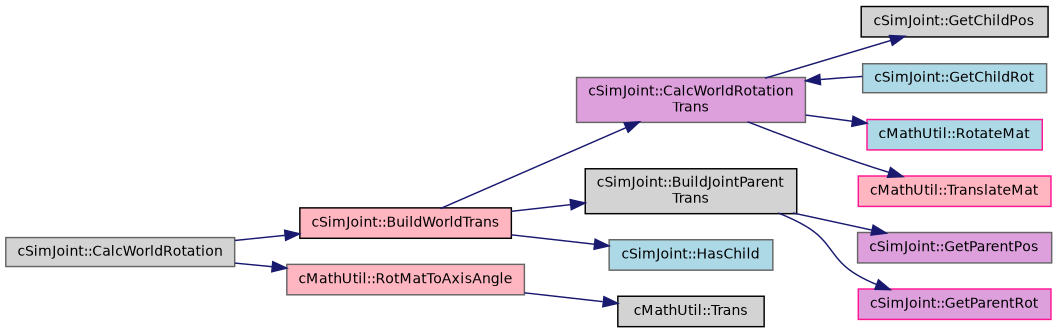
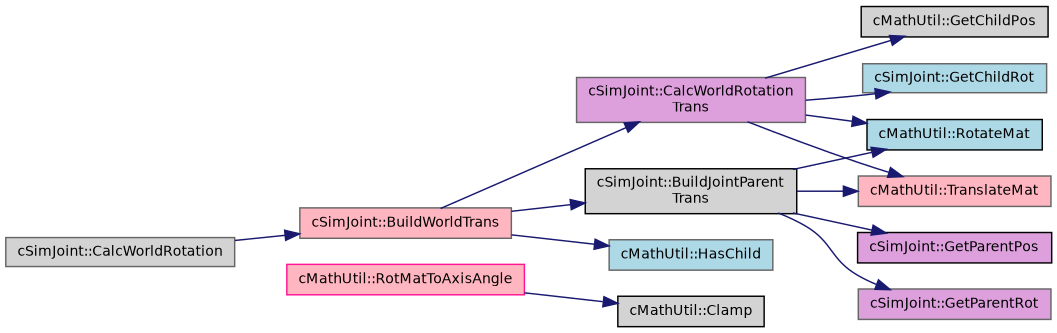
(955, 22) -> (955, 22)
(841, 78) -> (840, 97)
(955, 135) -> (955, 135)
none -> (828, 162)
none -> (820, 191)
(955, 191) -> (955, 191)
(406, 223) -> (406, 223)
(955, 248) -> (955, 248)
(691, 255) -> (691, 255)
(254, 265) -> none
(406, 280) -> (406, 280)
(955, 304) -> (955, 304)
(691, 311) -> (691, 311)
